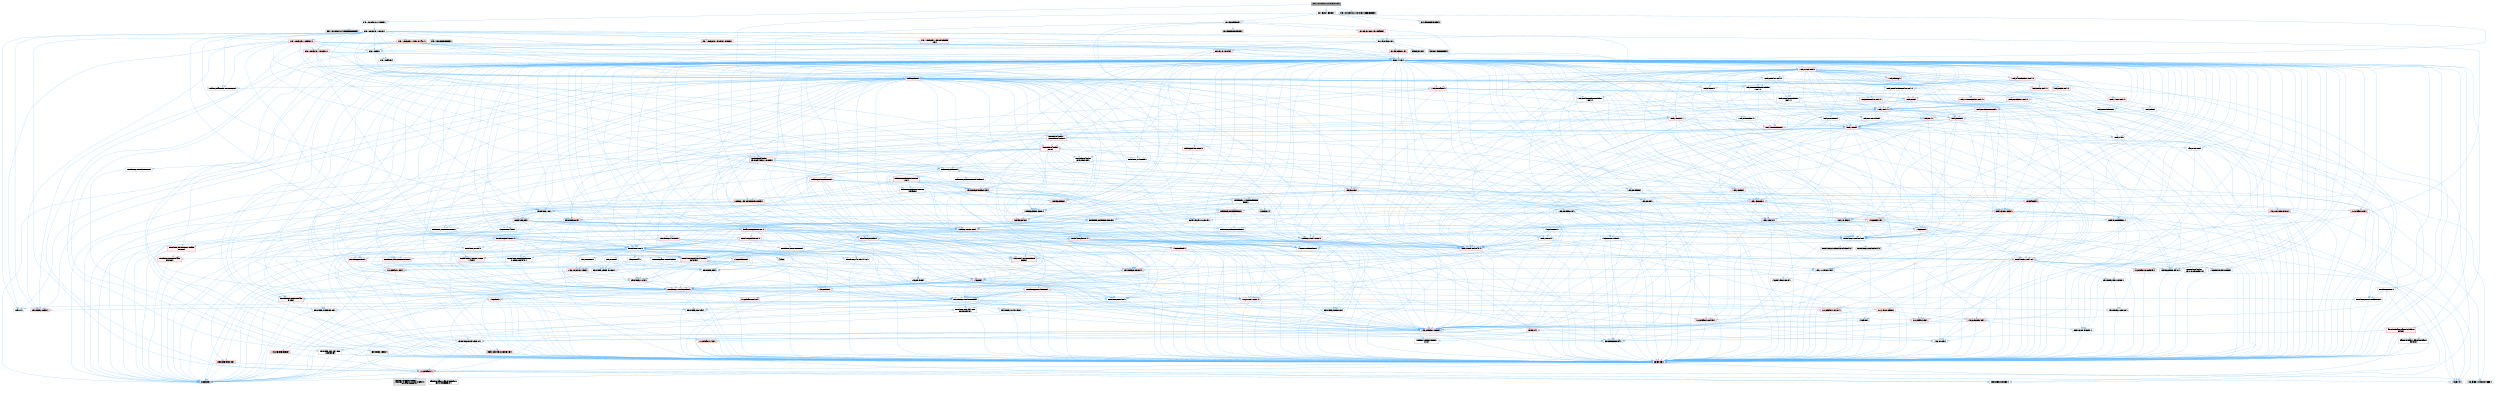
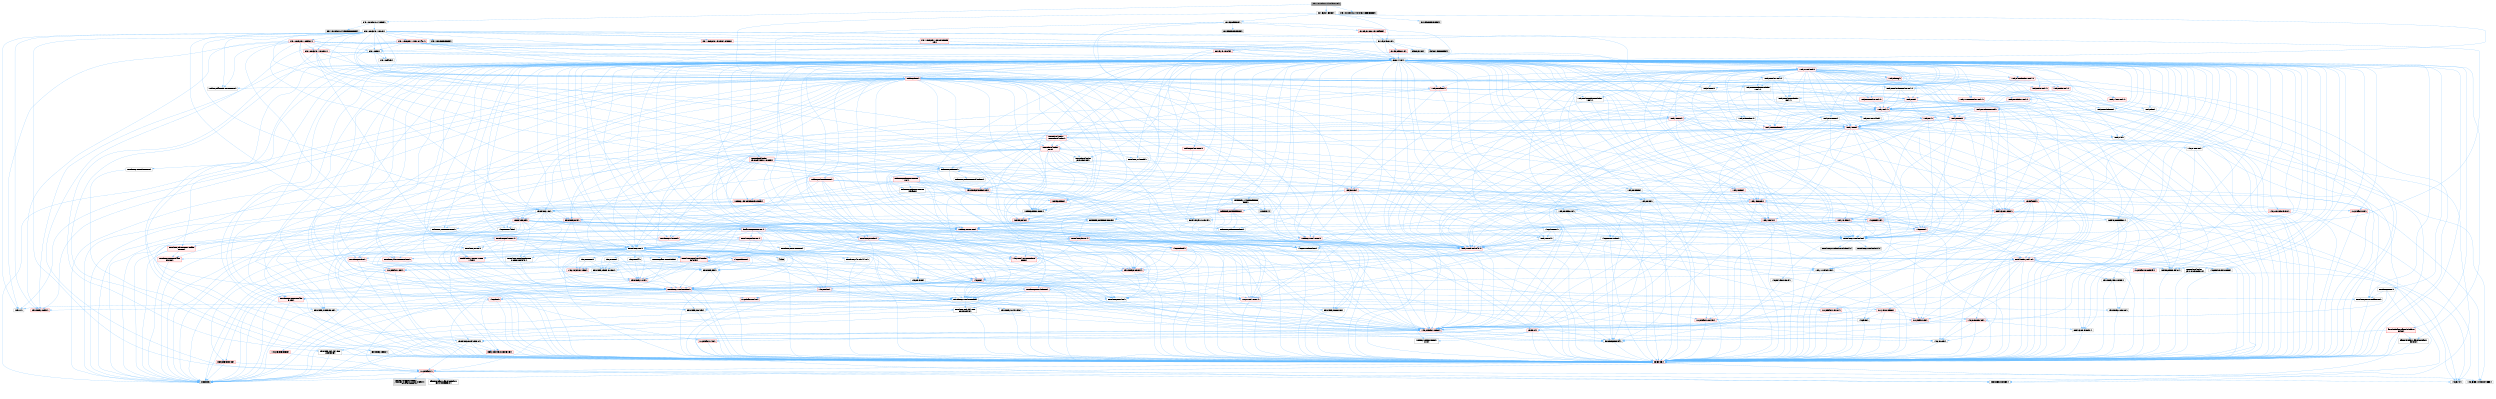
(2194, 149) -> (2194, 149)
(896, 231) -> (1140, 242)
